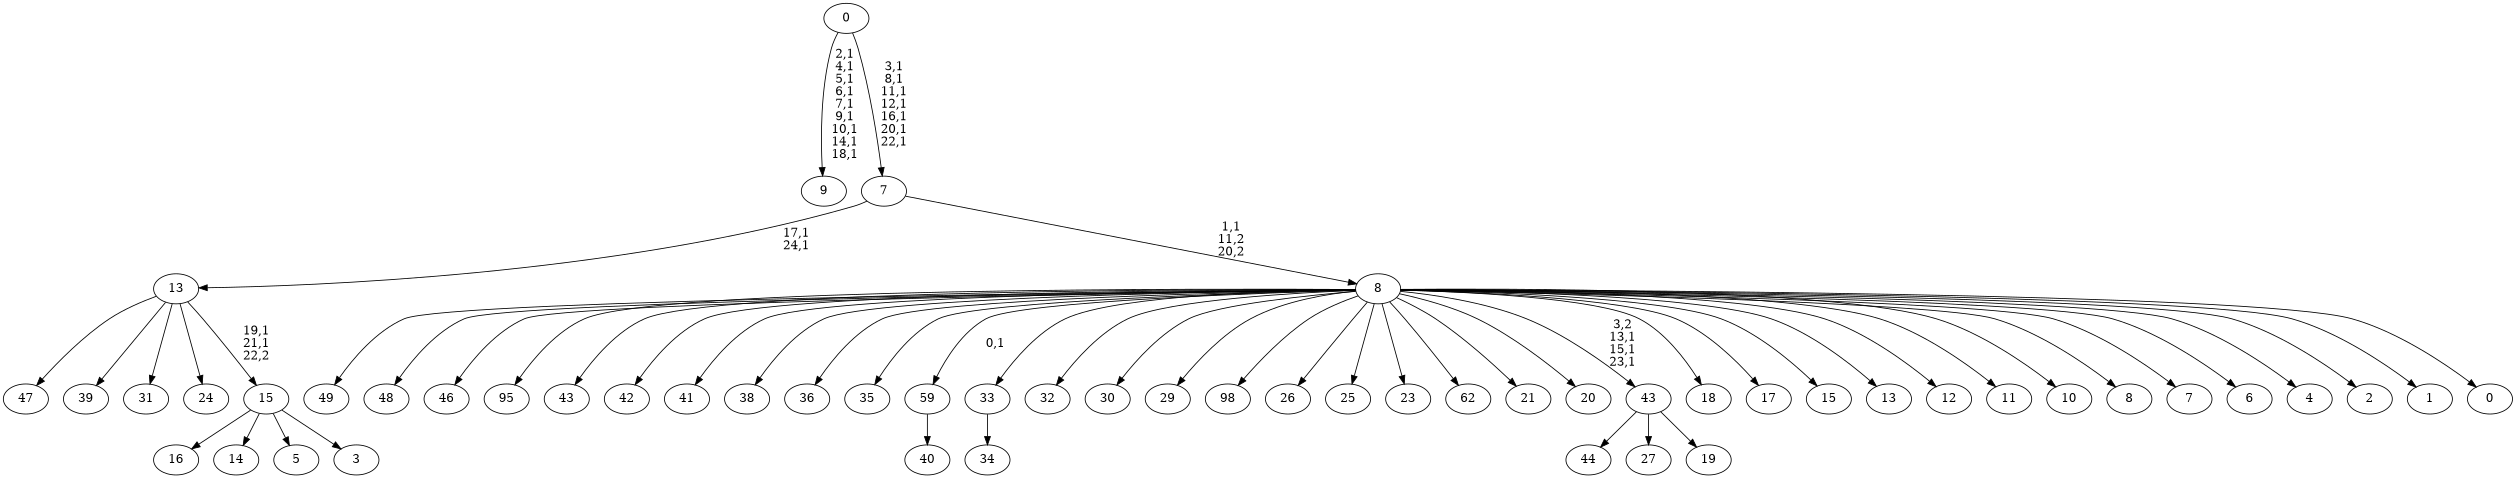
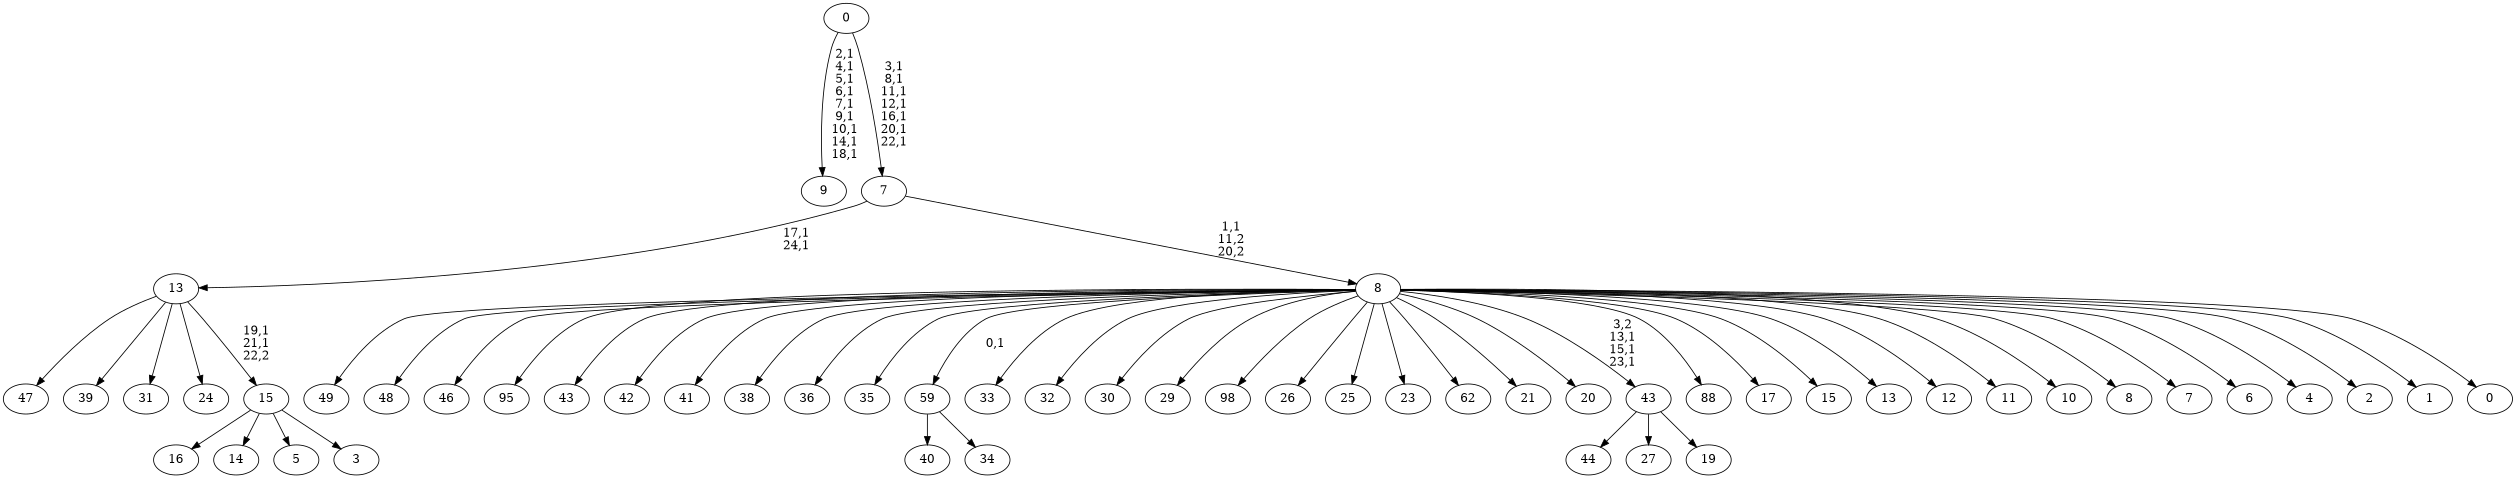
(1709, 399) -> (1709, 399)
(987, 425) -> (954, 427)
